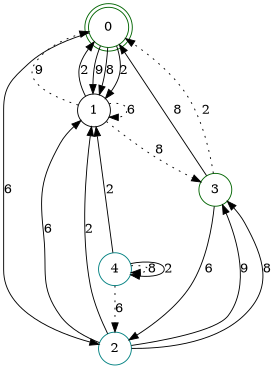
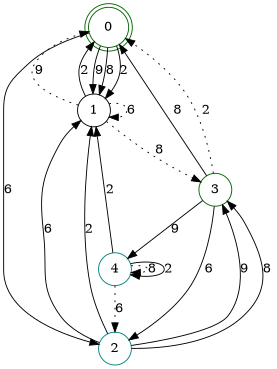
none -> (169, 227)
